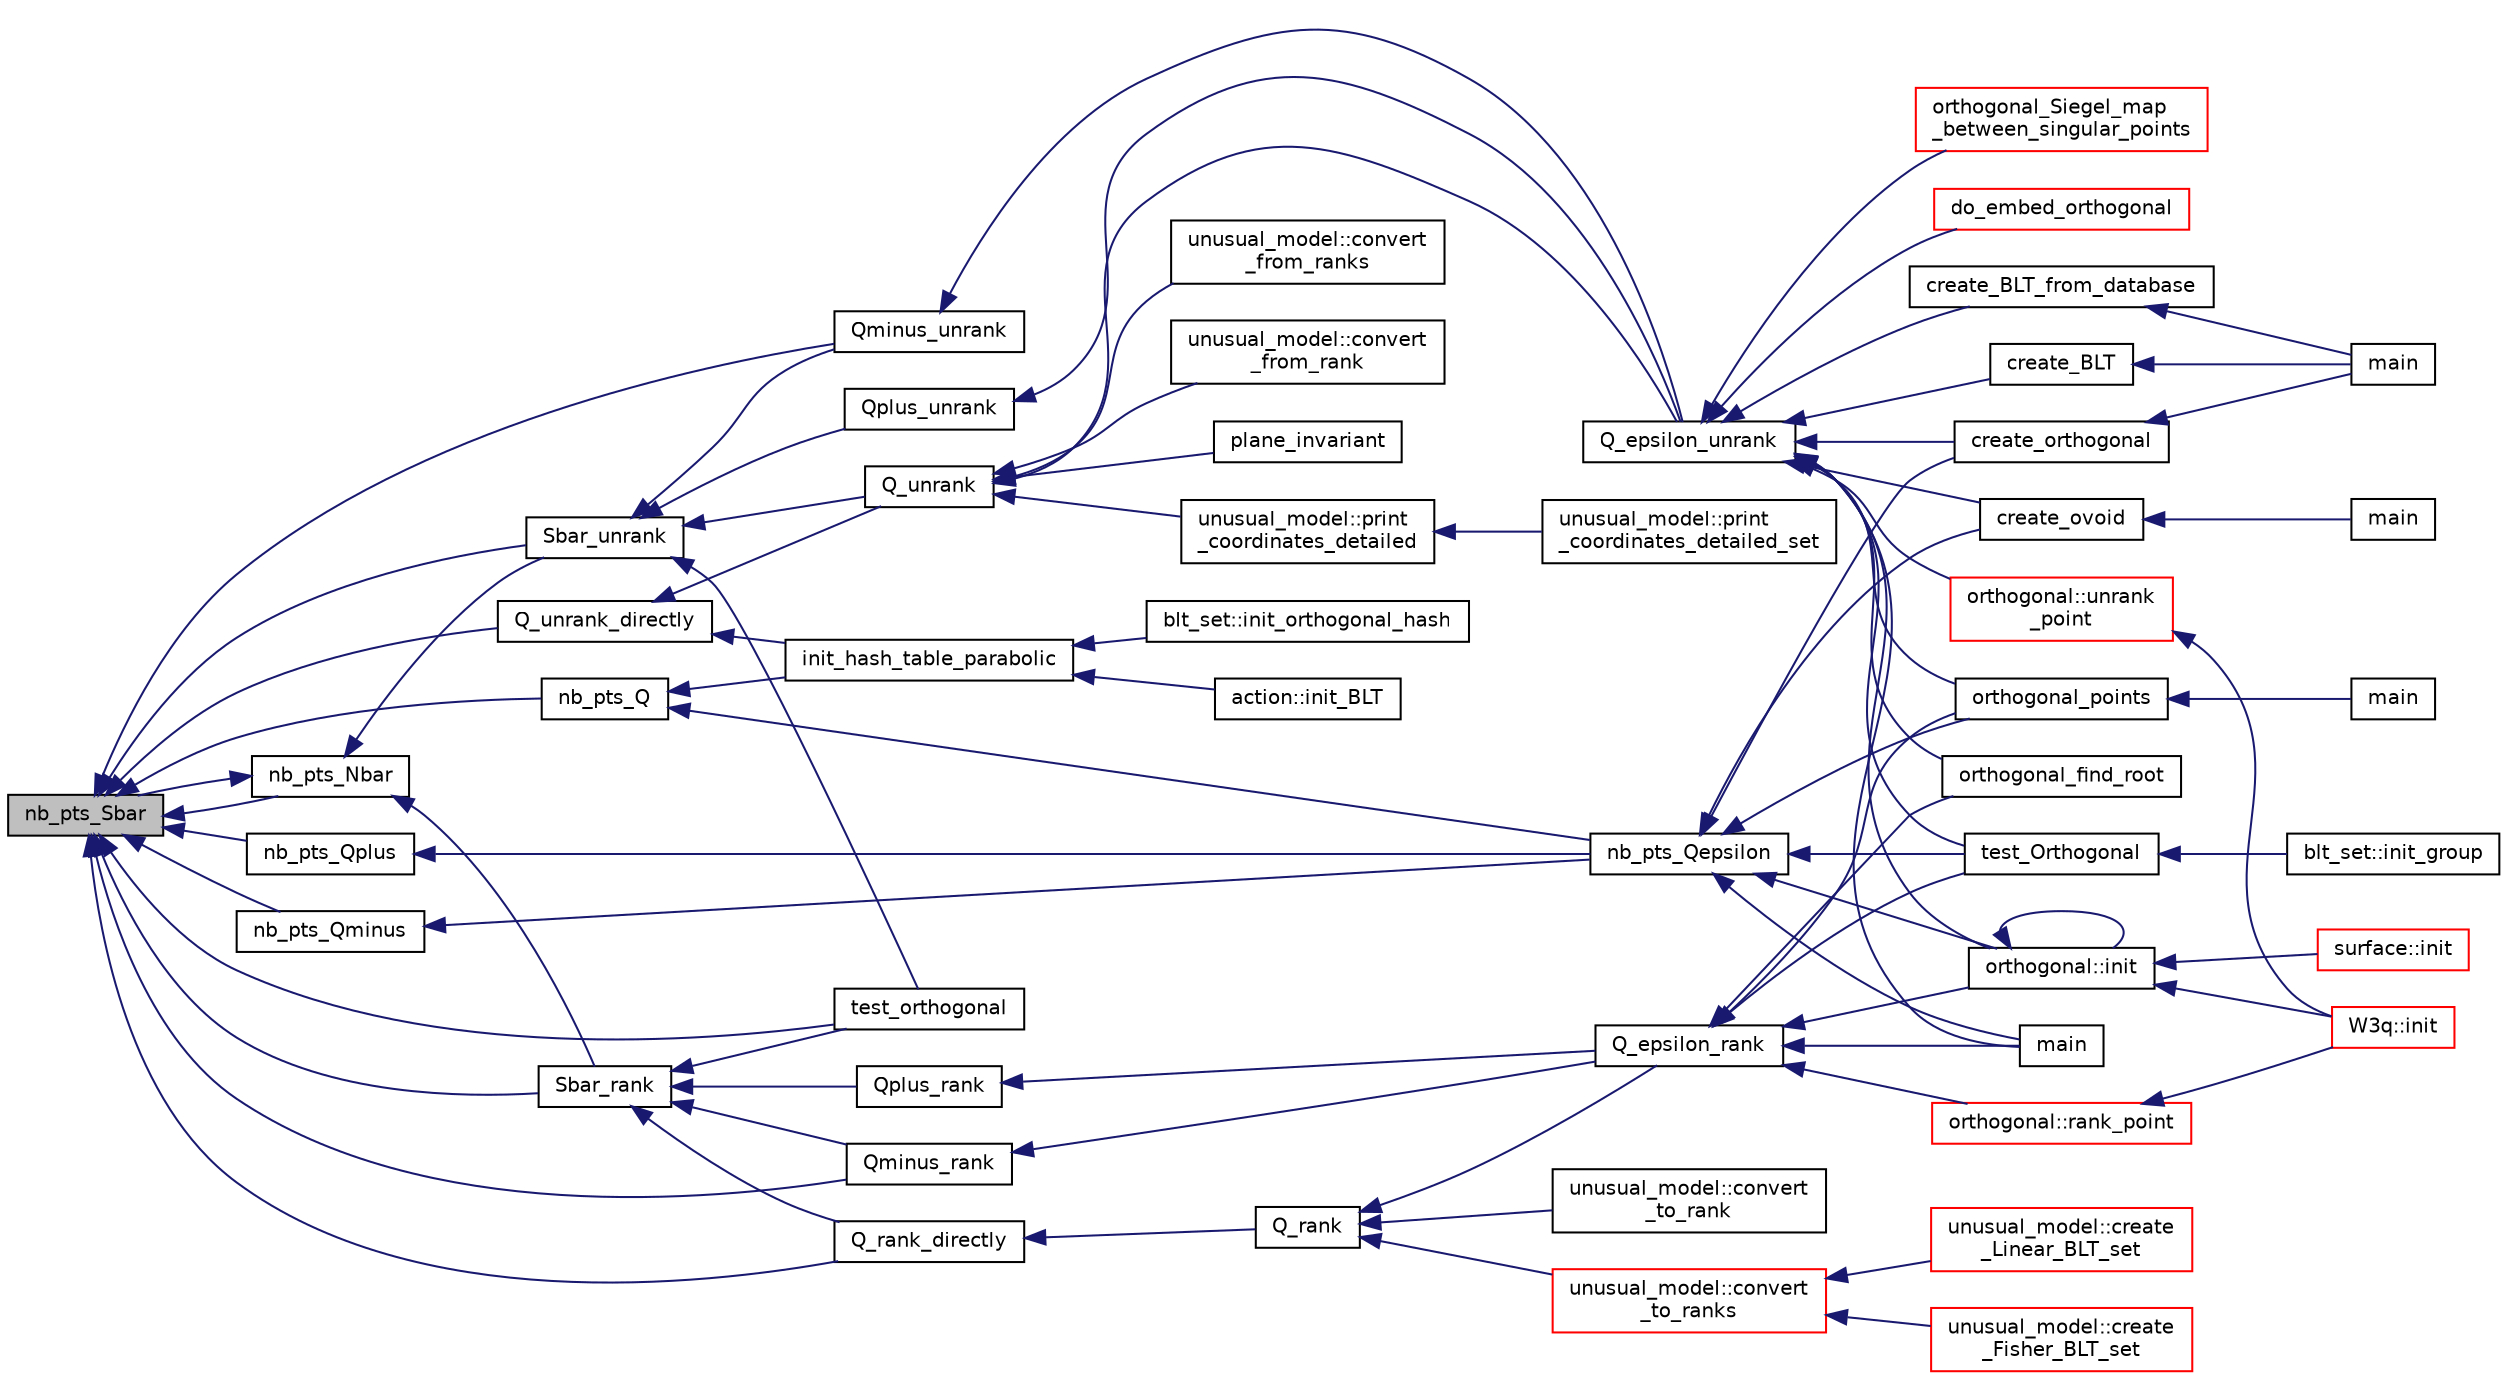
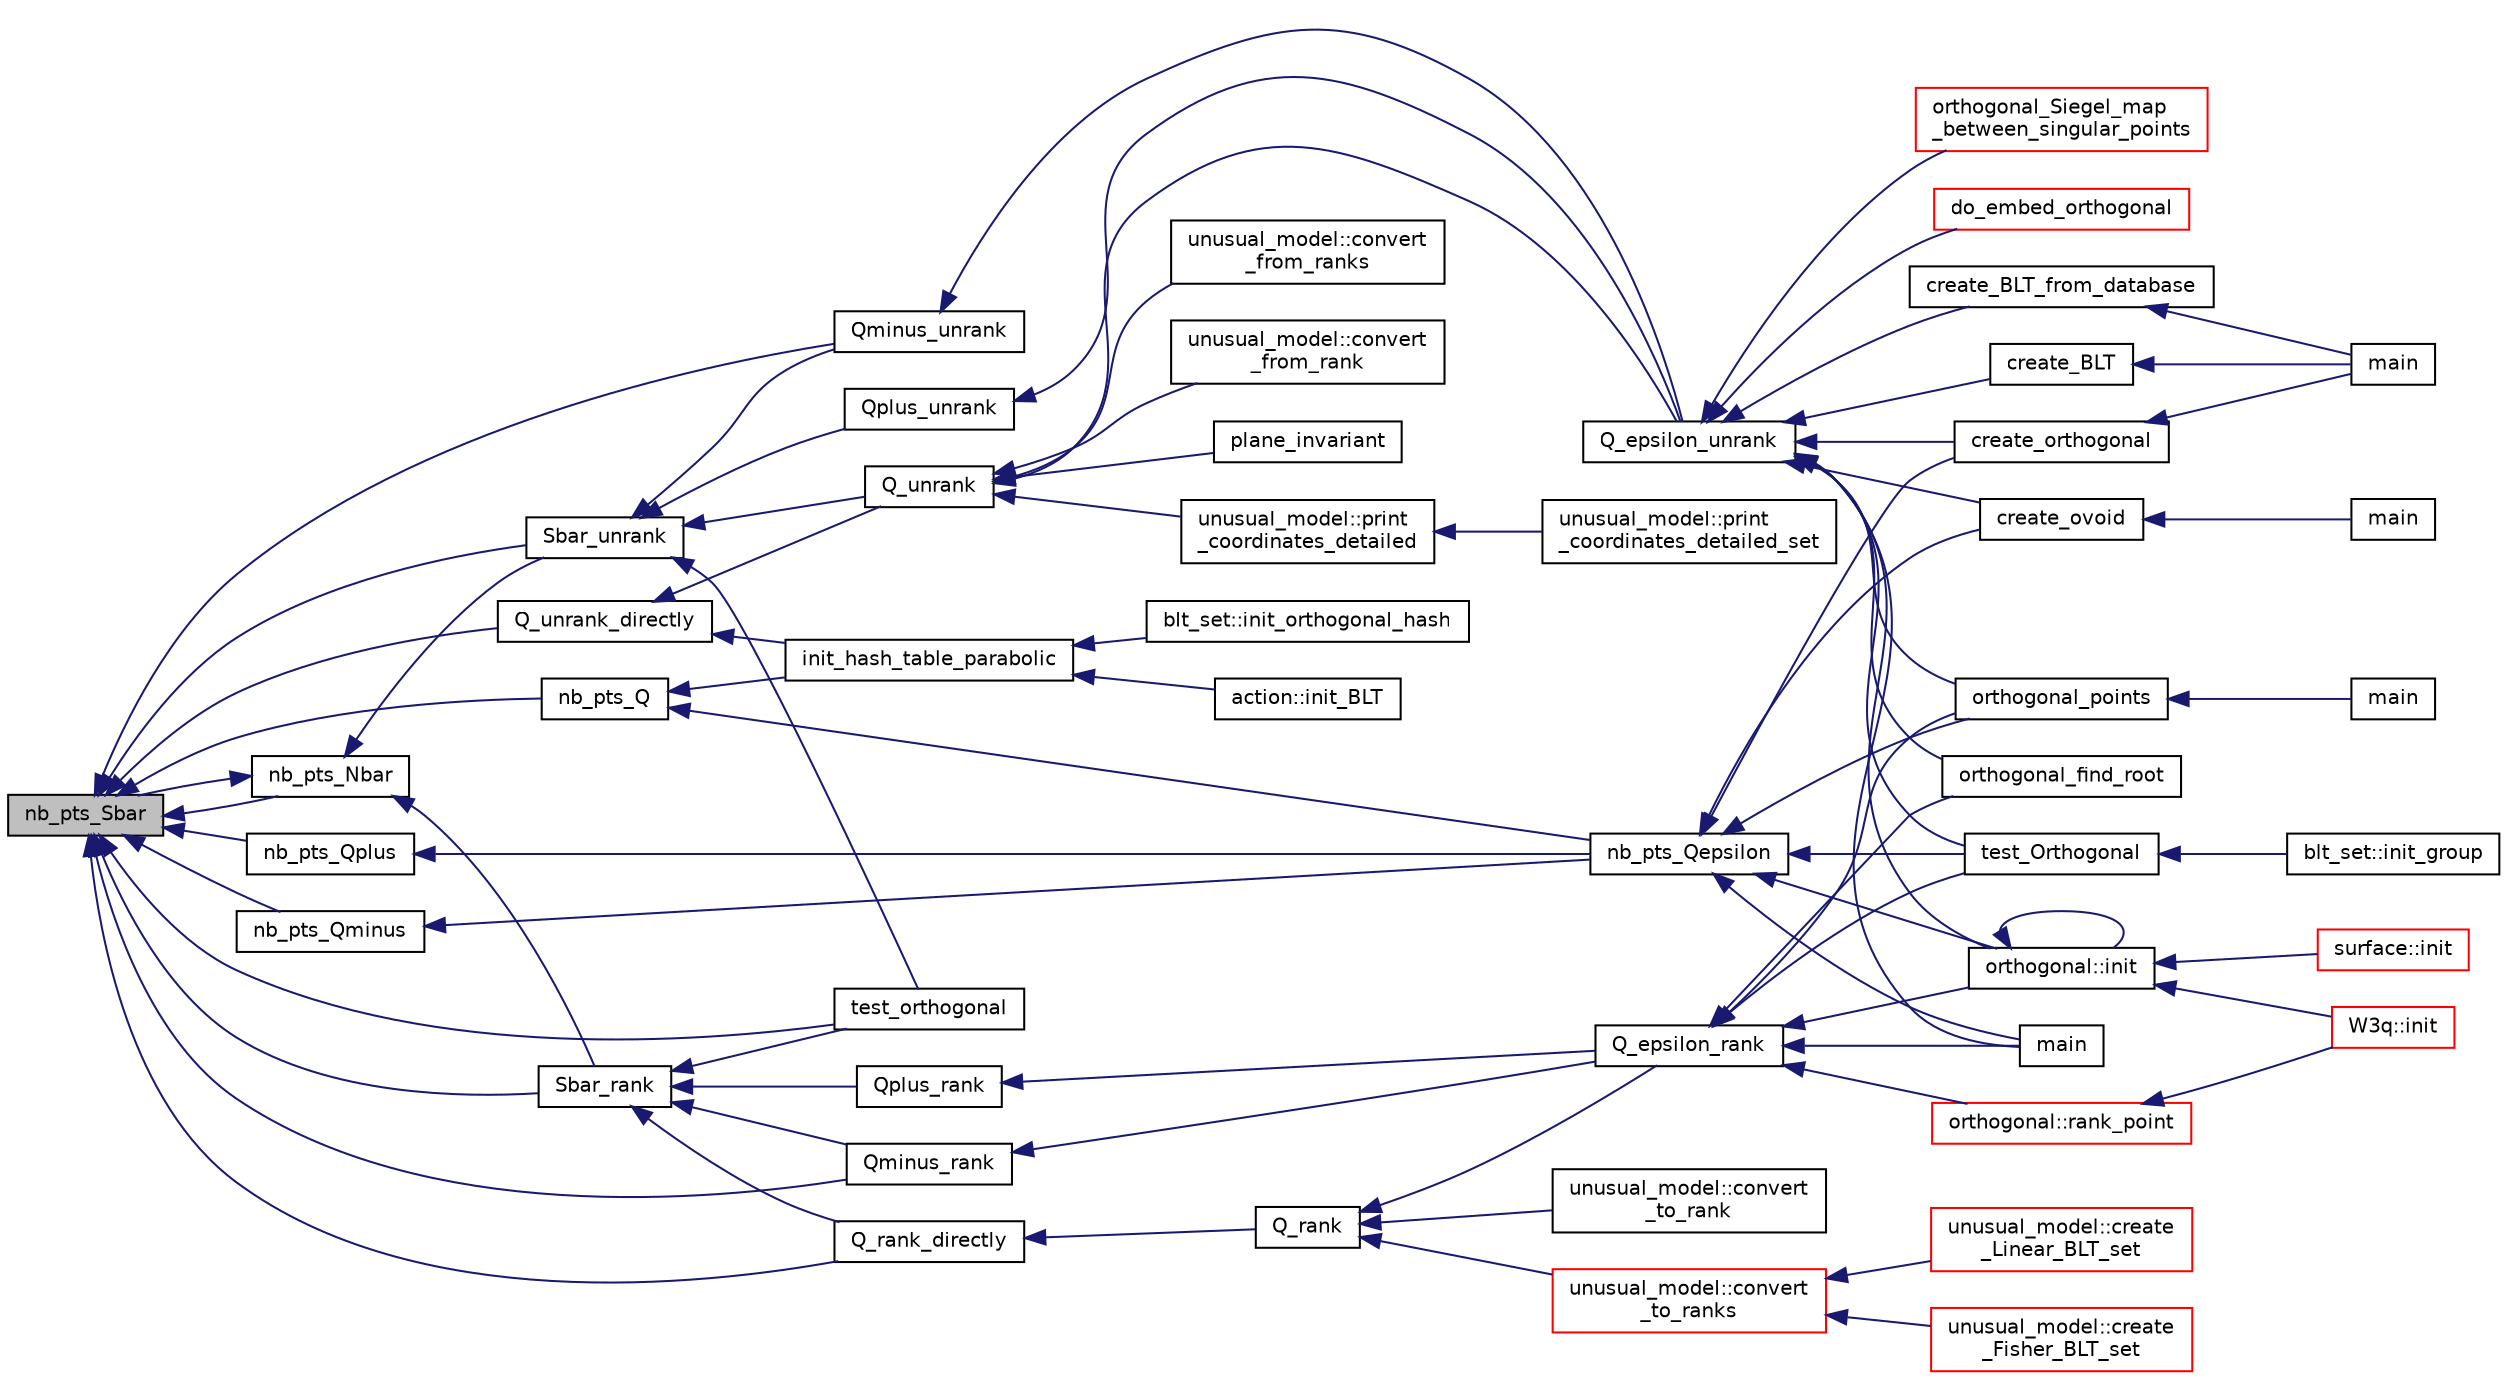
(2062, 609) -> none
